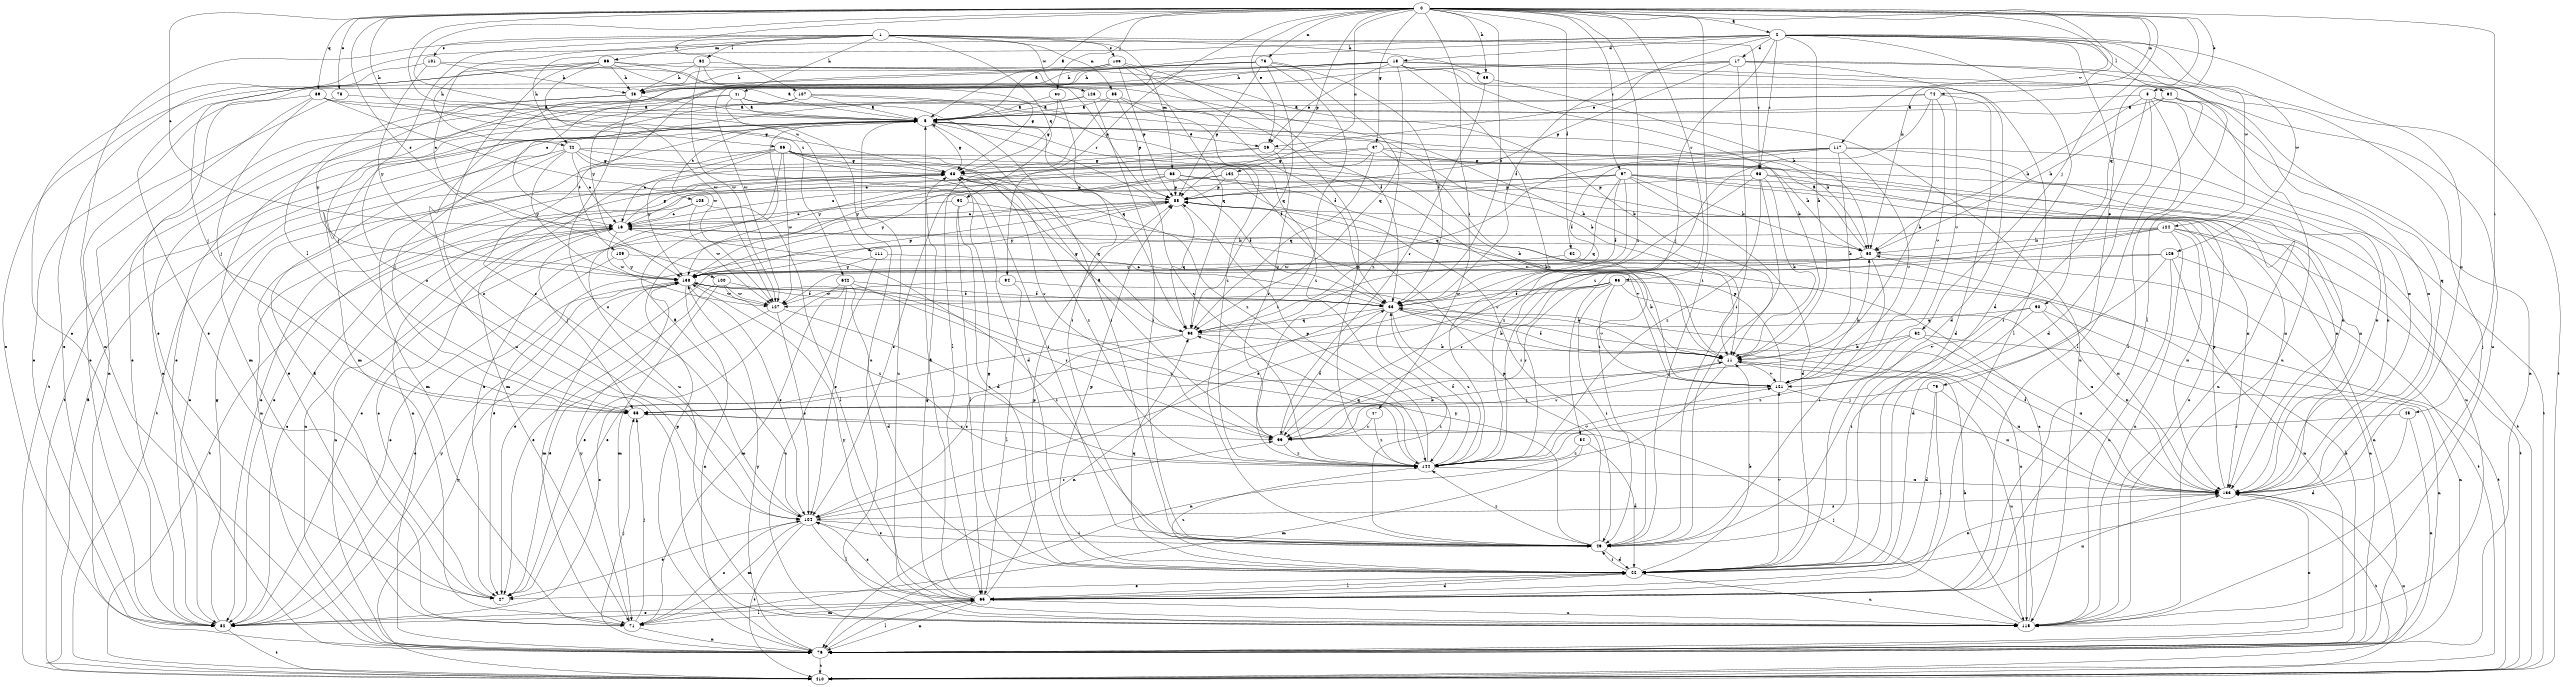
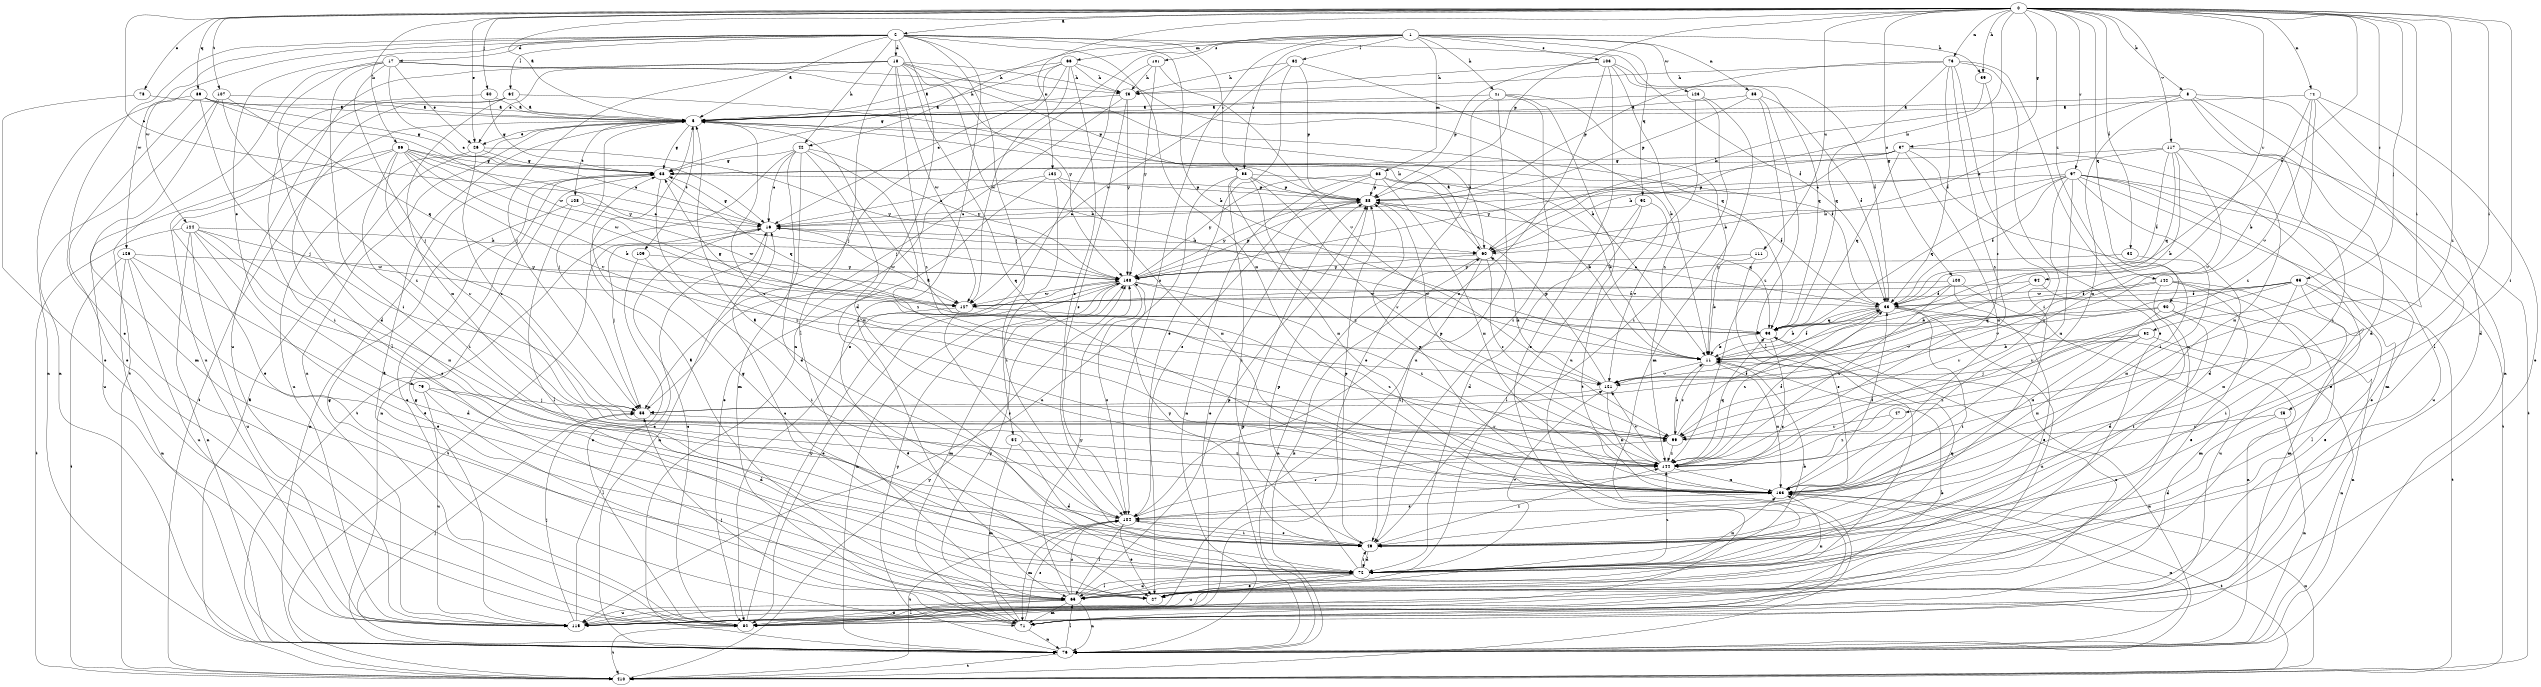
(2439, 197) -> (438, 259)
(307, 254) -> (897, 254)
(845, 280) -> (2164, 280)
(1634, 573) -> (1361, 573)
